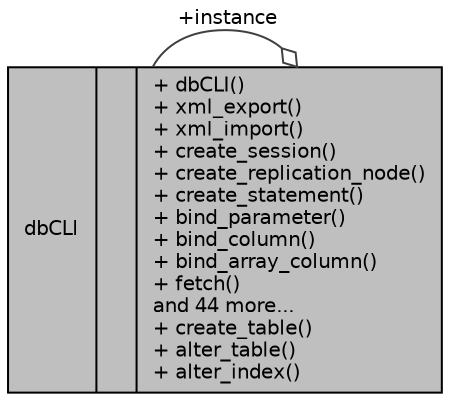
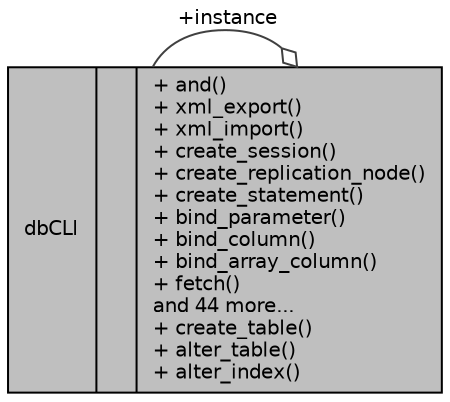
(199, 85) -> (190, 85)
